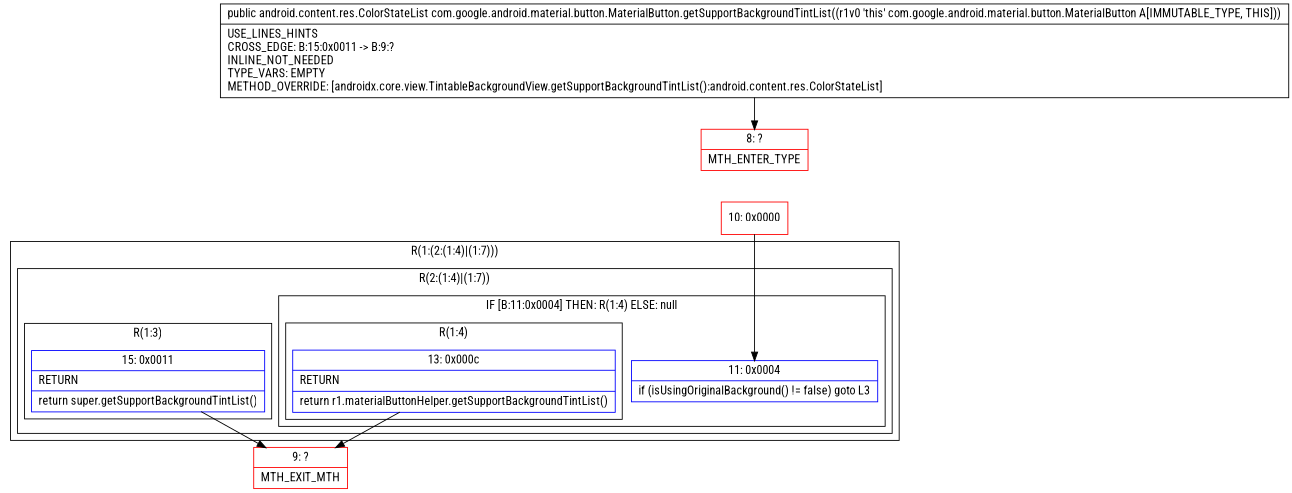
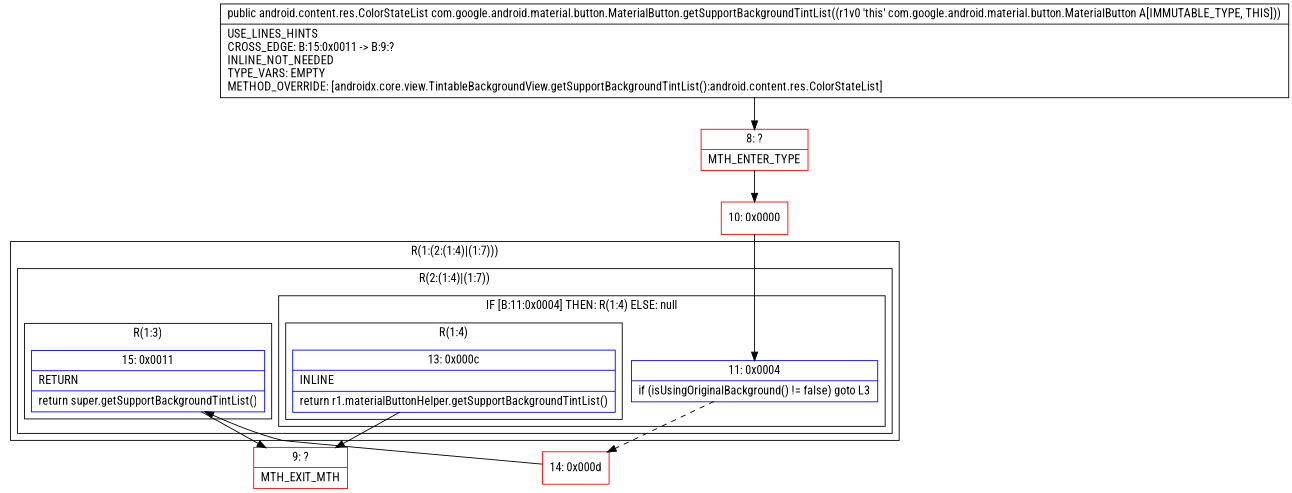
none -> (755, 182)
(320, 380) -> (317, 380)
none -> (576, 468)
